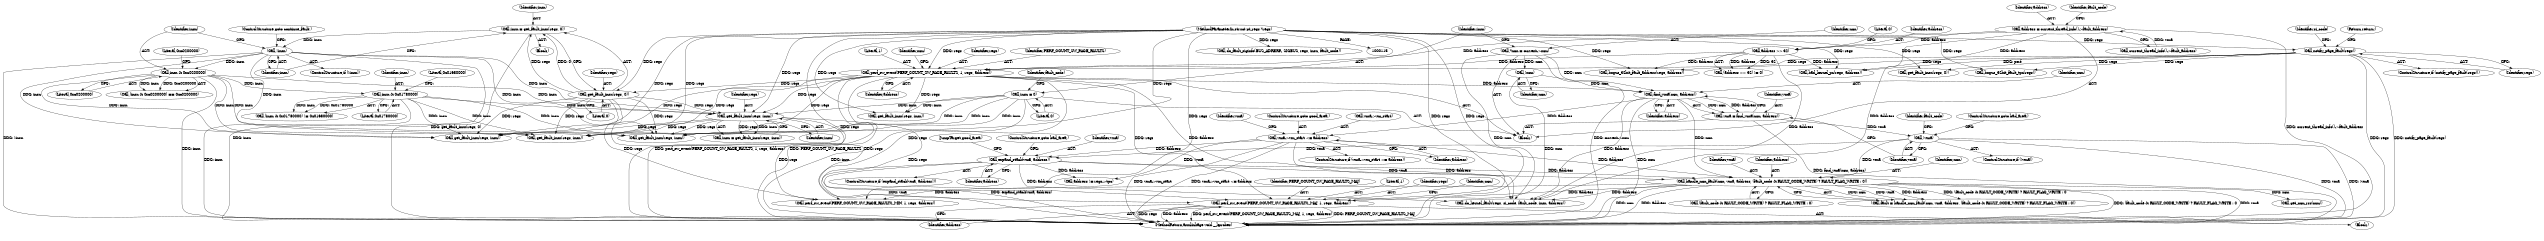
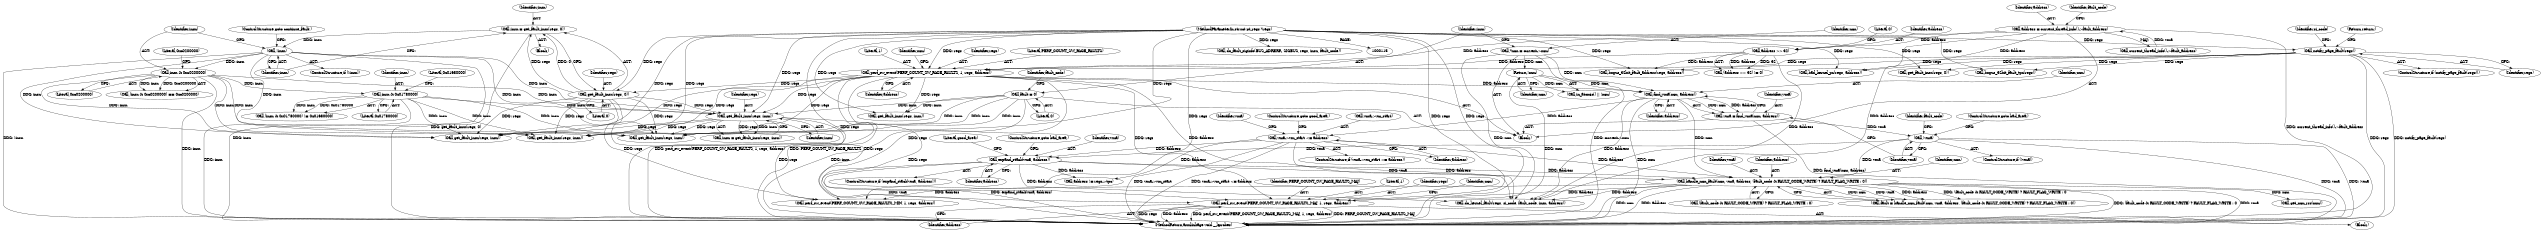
(2145, 40) -> (2145, 40)
(1065, 51) -> (1065, 51)
(1801, 58) -> none
(2012, 62) -> (2012, 62)
(1525, 73) -> (1525, 73)
(1024, 95) -> (1024, 95)
none -> (1588, 95)
(1303, 127) -> (1303, 127)
(960, 138) -> (960, 138)
(1194, 160) -> (1194, 160)
